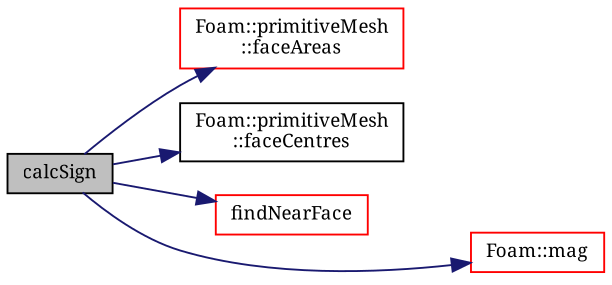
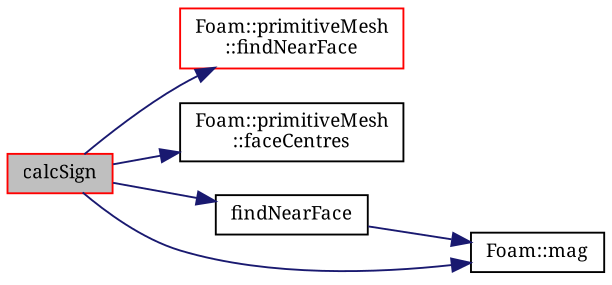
(292, 38) -> (292, 38)
(60, 174) -> (60, 174)
(292, 215) -> (292, 215)
none -> (410, 233)
(538, 252) -> (538, 252)
